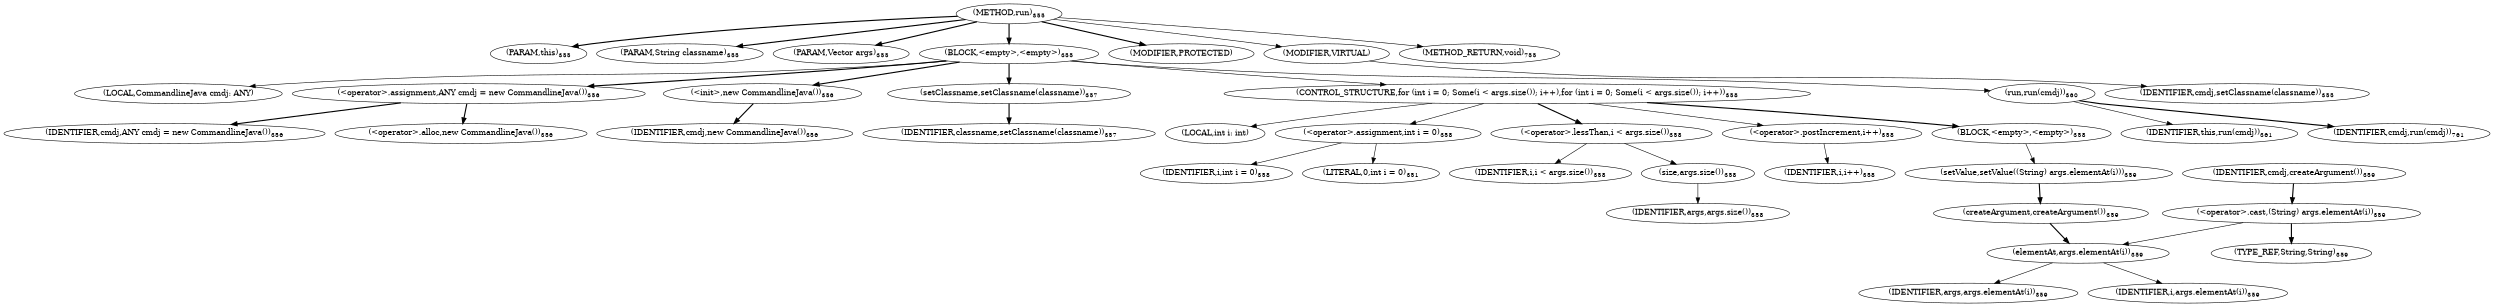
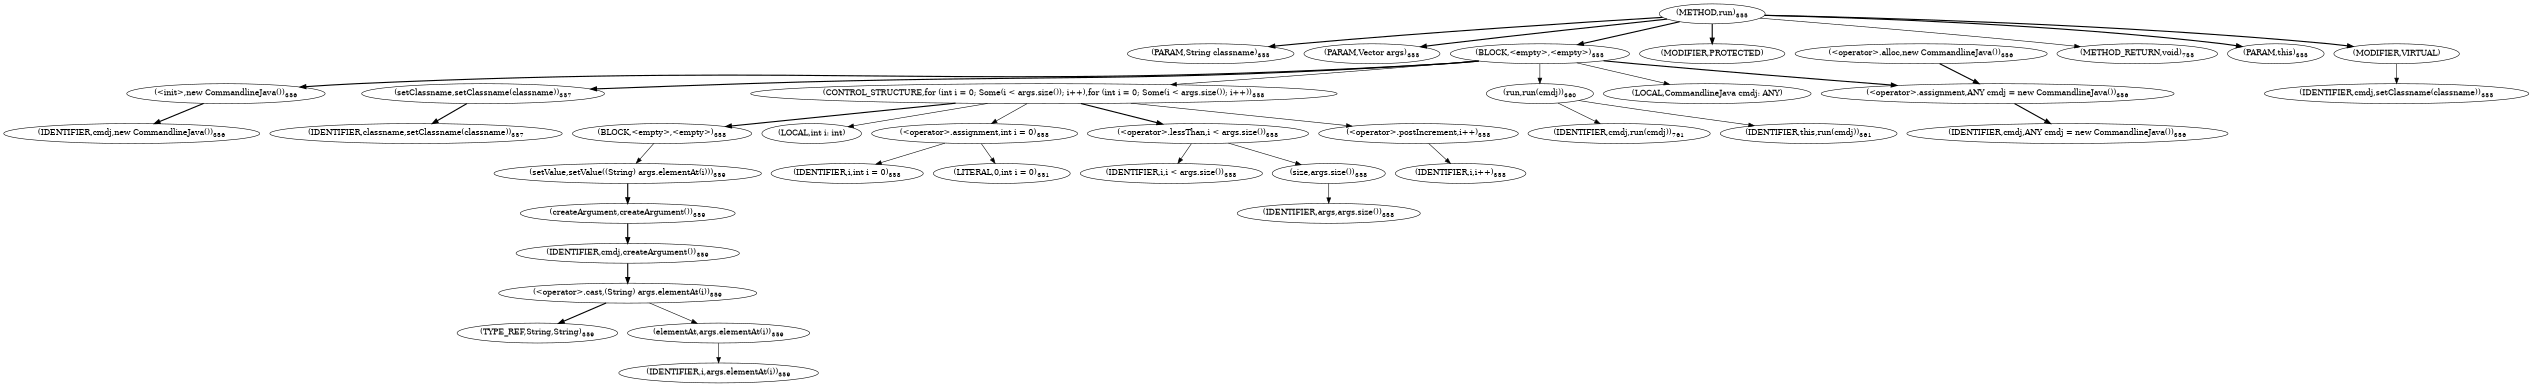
(1165, 32) -> (2056, 25)
(465, 111) -> (1957, 72)
(2204, 114) -> (1577, 112)
(2057, 231) -> (628, 231)
(1968, 293) -> none
